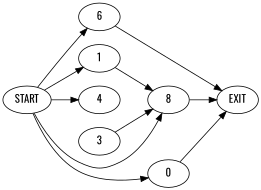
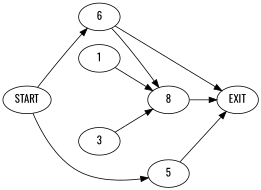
(61, 81) -> none
(99, 100) -> none
(95, 168) -> (134, 54)
(169, 174) -> (169, 174)
